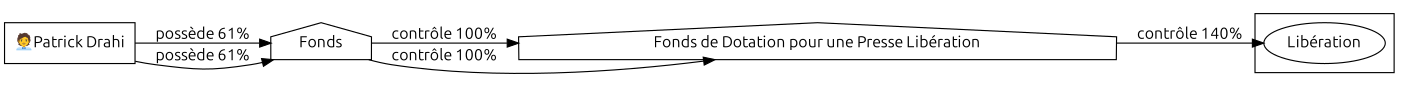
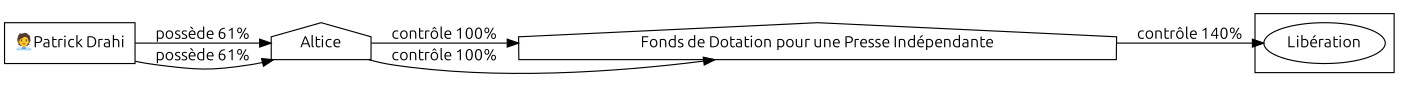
(321, 43) -> (321, 43)
(818, 43) -> (818, 43)
